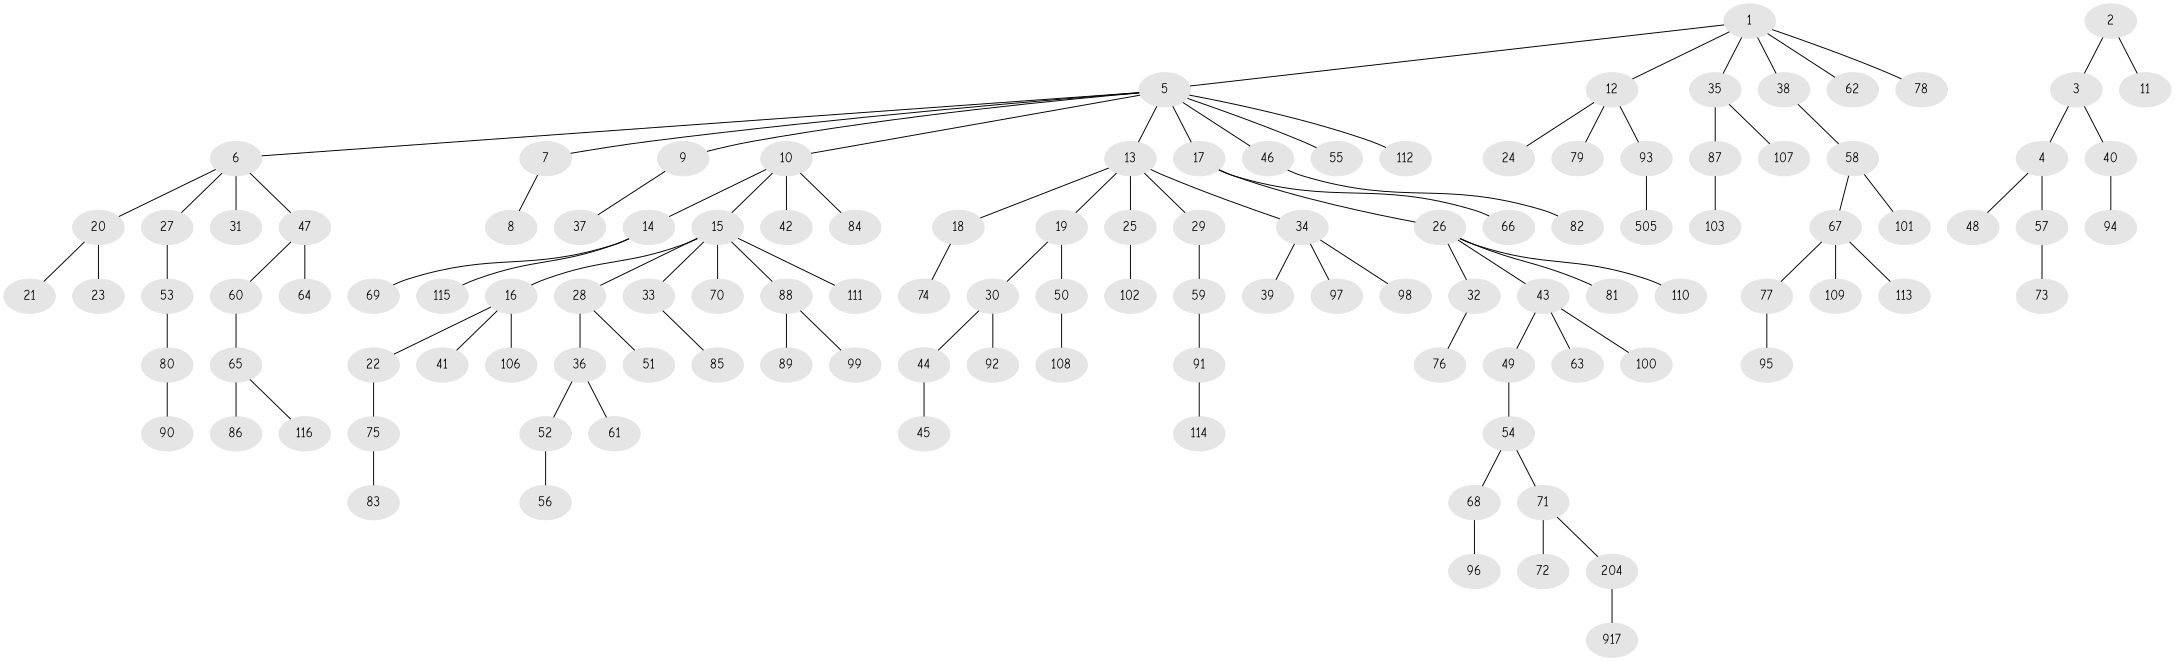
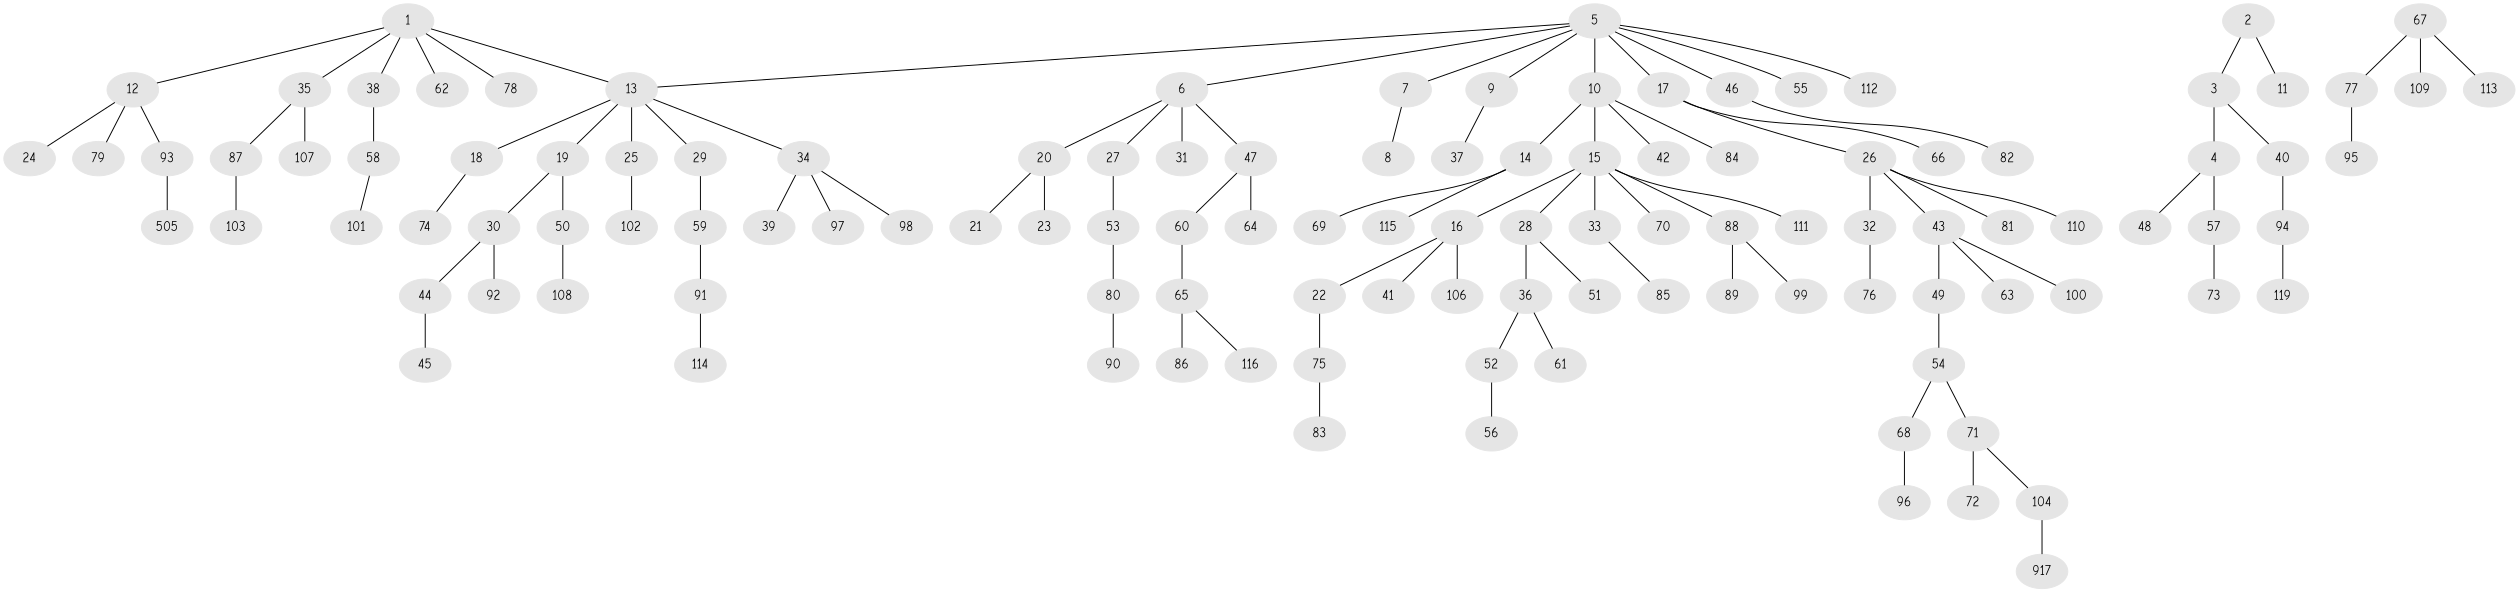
(1457, 55) -> (520, 55)
(1844, 193) -> none
none -> (2283, 296)
(1612, 571) -> (2042, 503)
